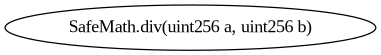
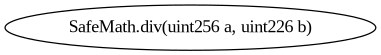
(190, 28) -> (190, 28)
